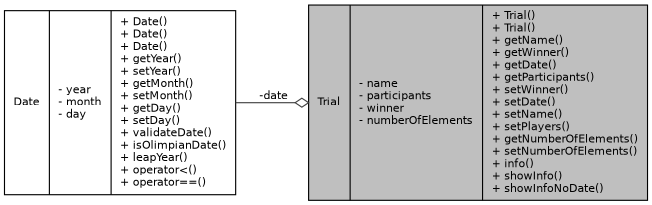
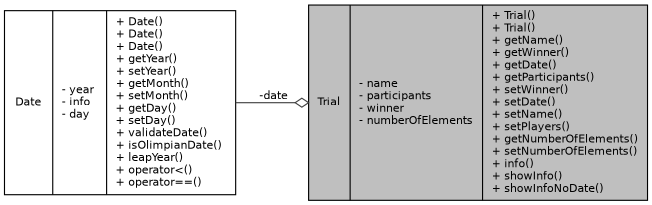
(80, 102) -> (76, 102)
